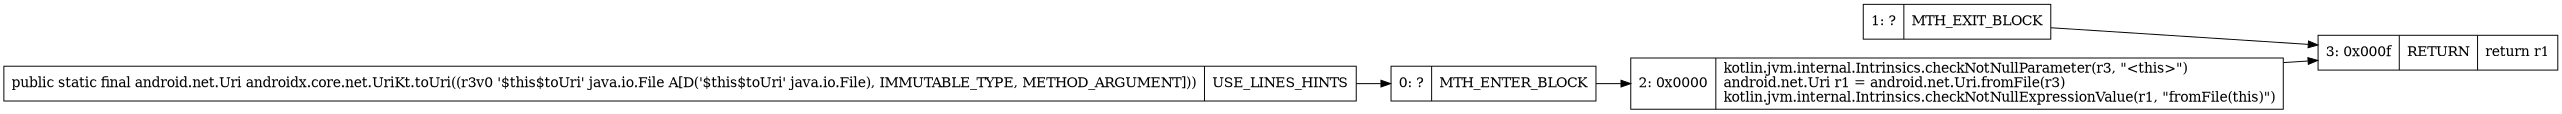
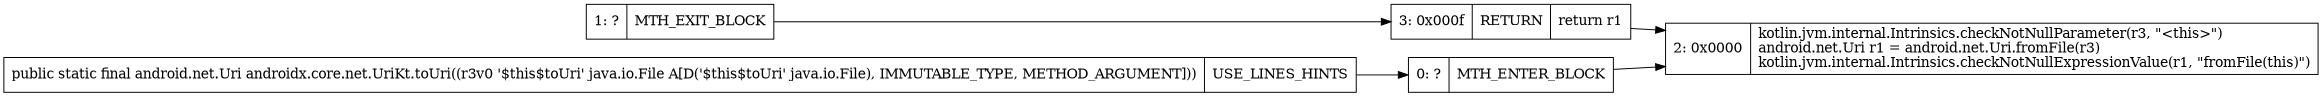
(2296, 62) -> (1643, 29)
